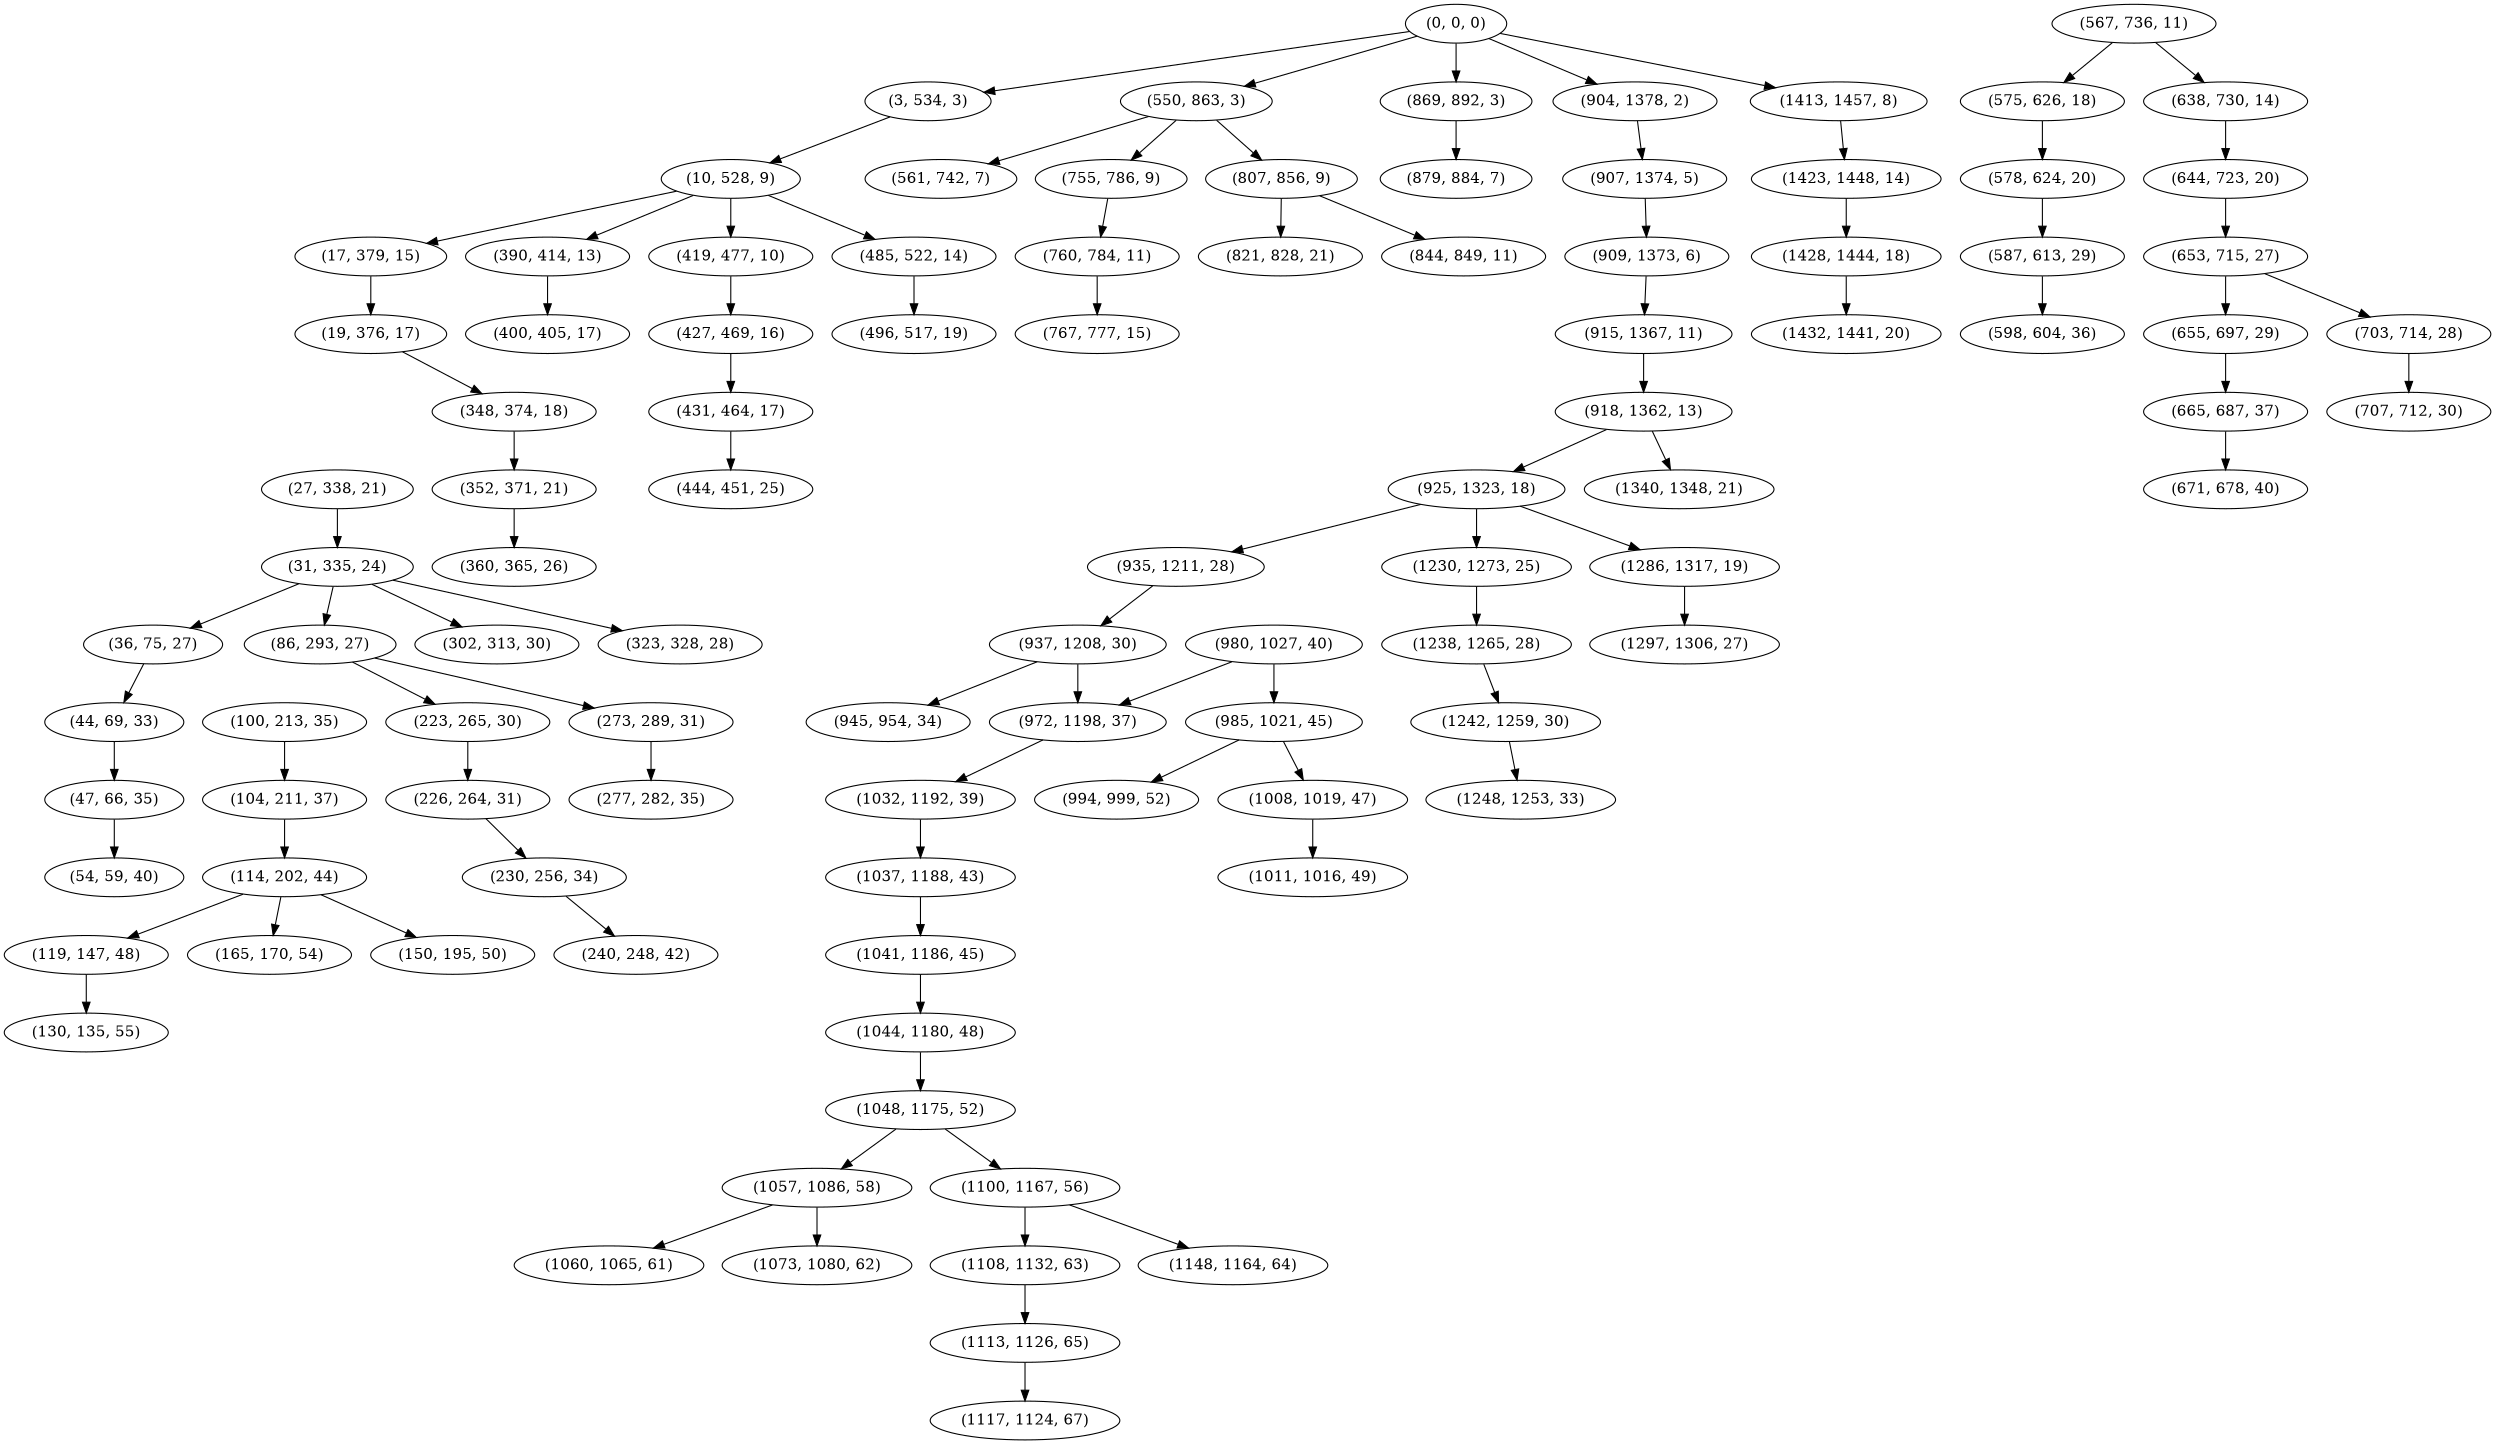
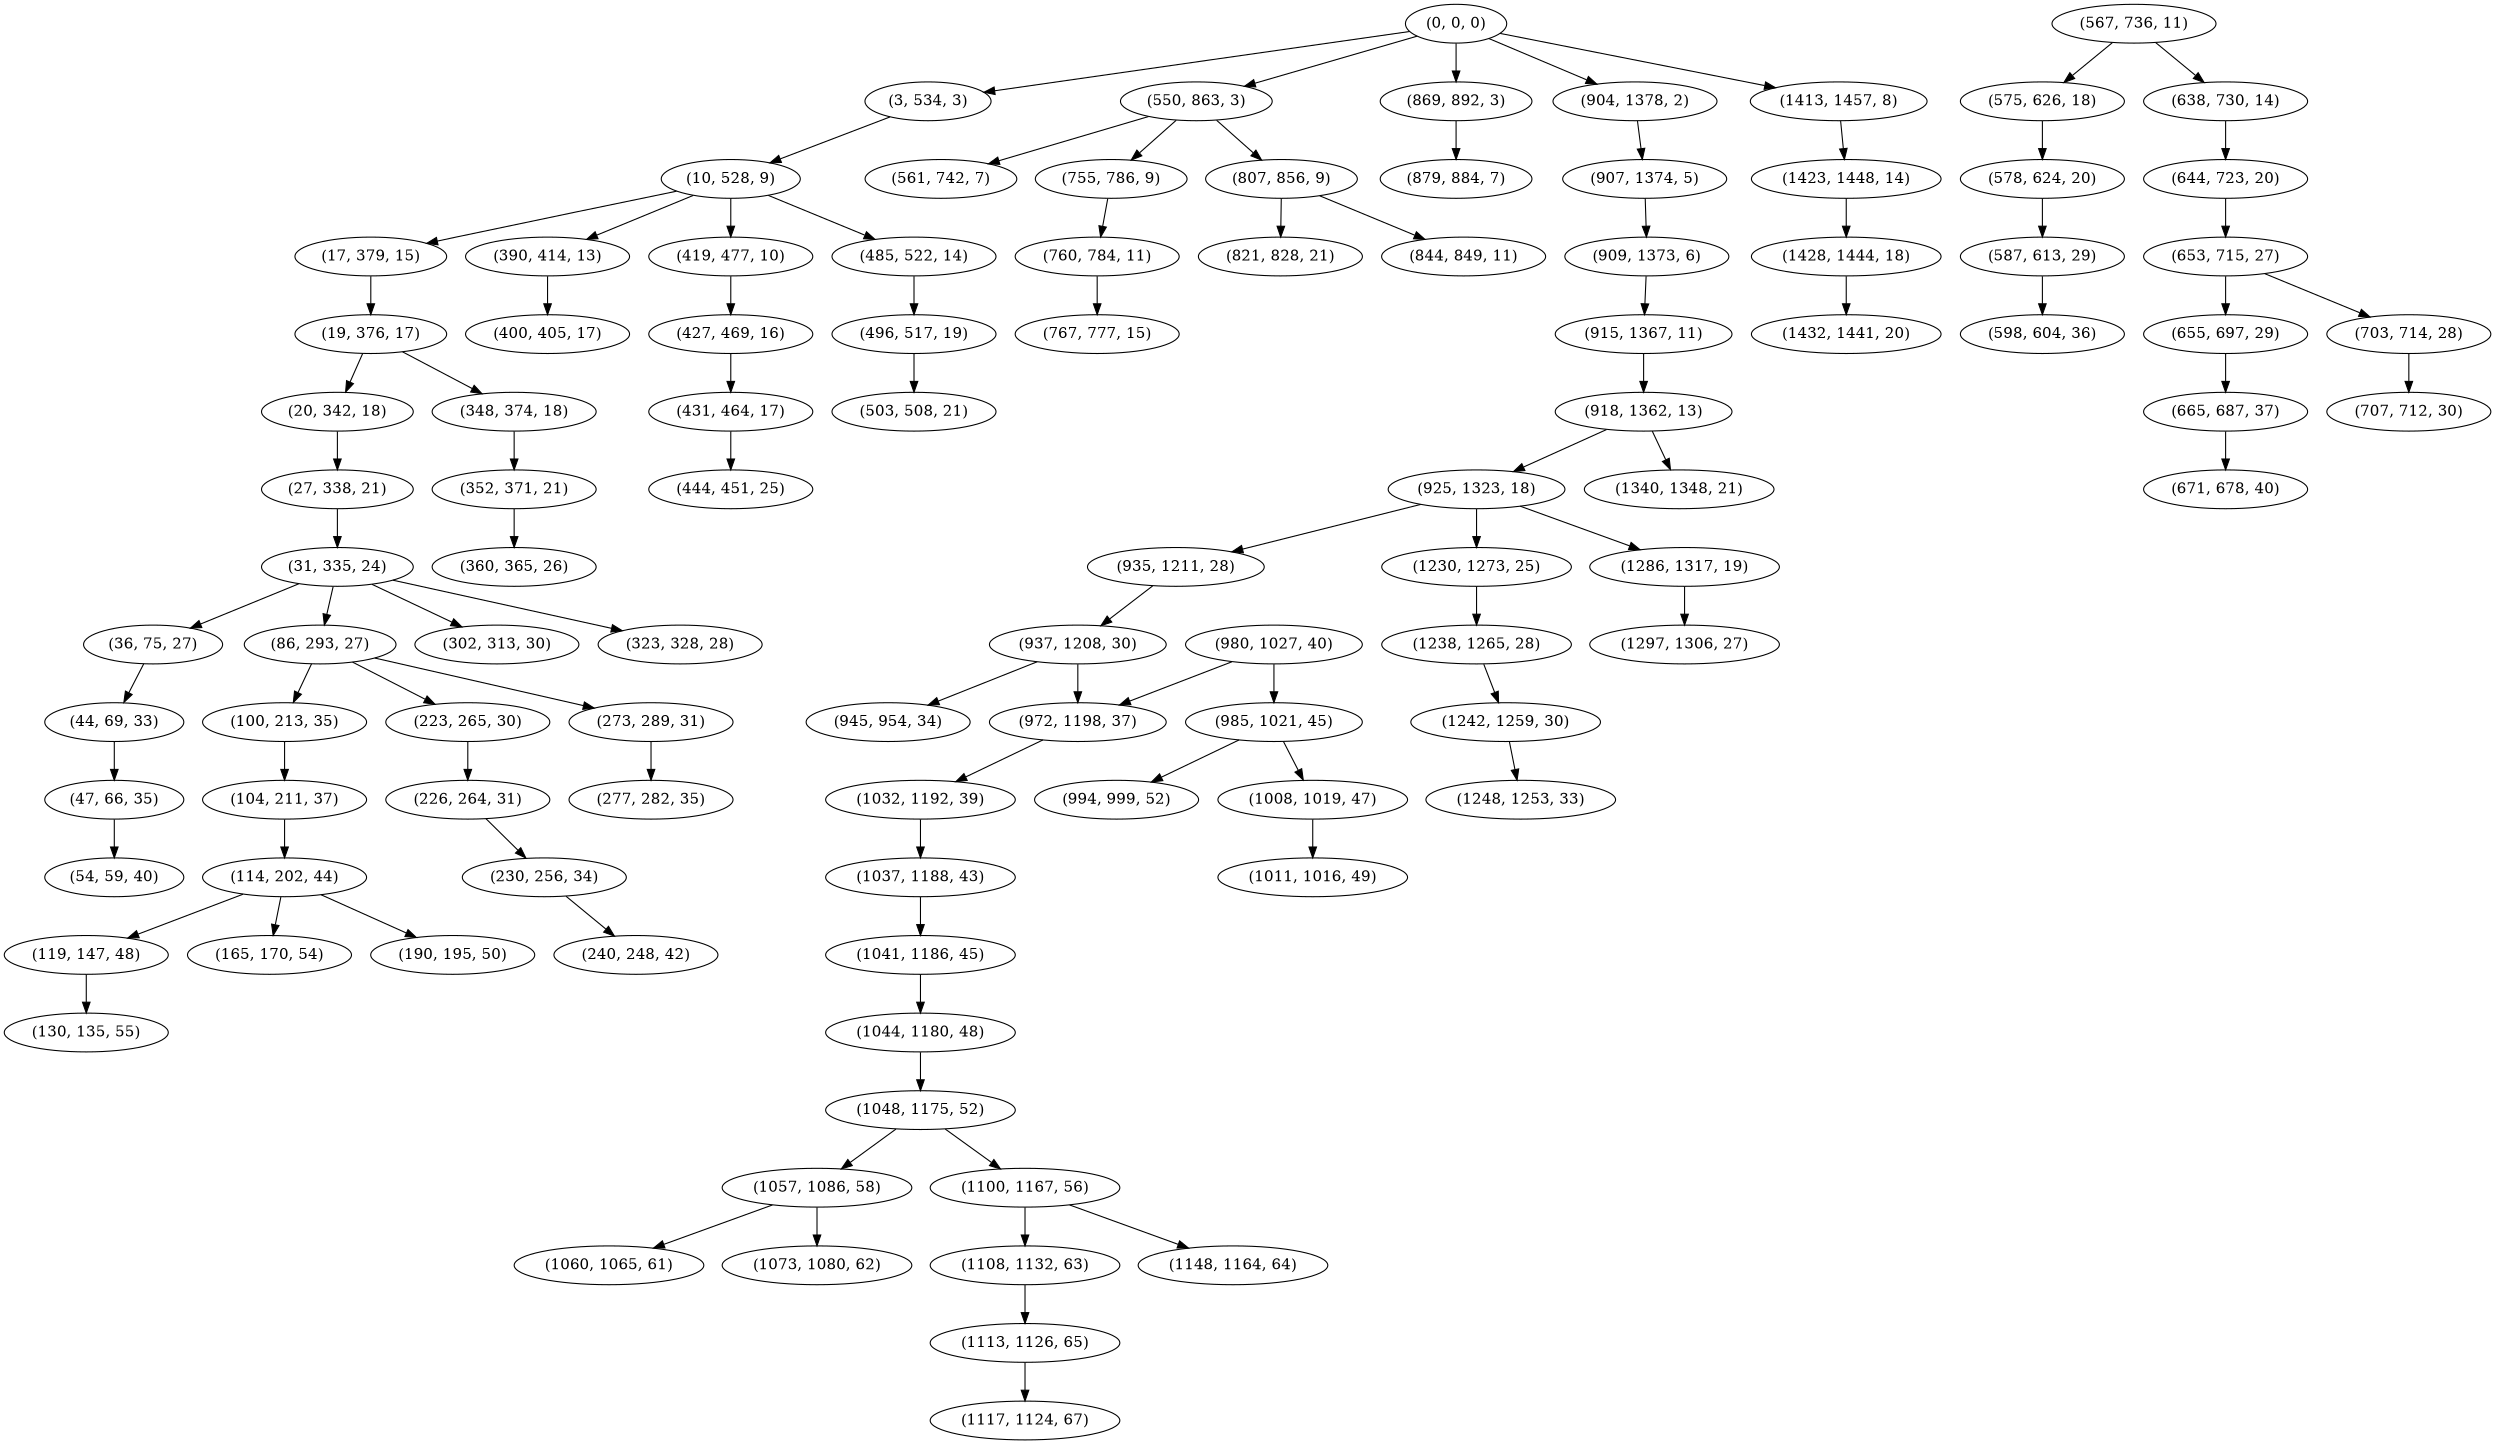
none -> (337, 412)
none -> (914, 412)
none -> (305, 678)
(453, 955) -> (453, 955)
